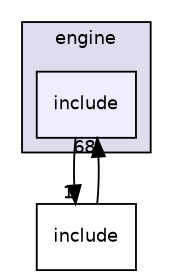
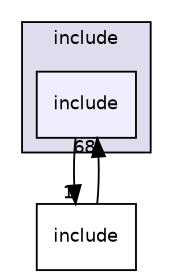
(86, 40) -> (86, 40)
